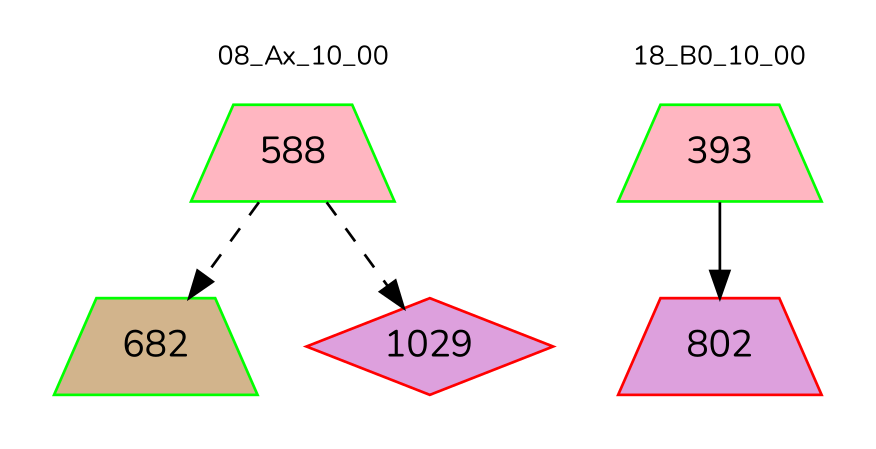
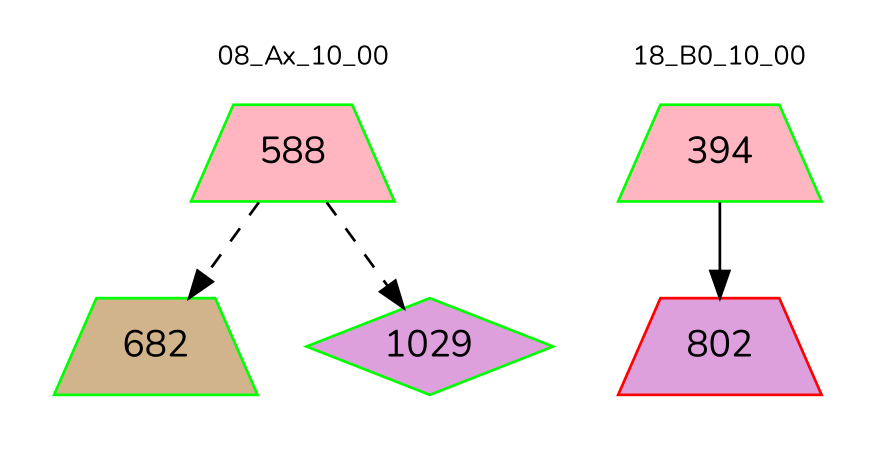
(720, 153) -> (720, 153)
(430, 347) -> (430, 347)
